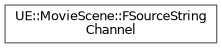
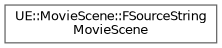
(111, 24) -> (111, 24)
